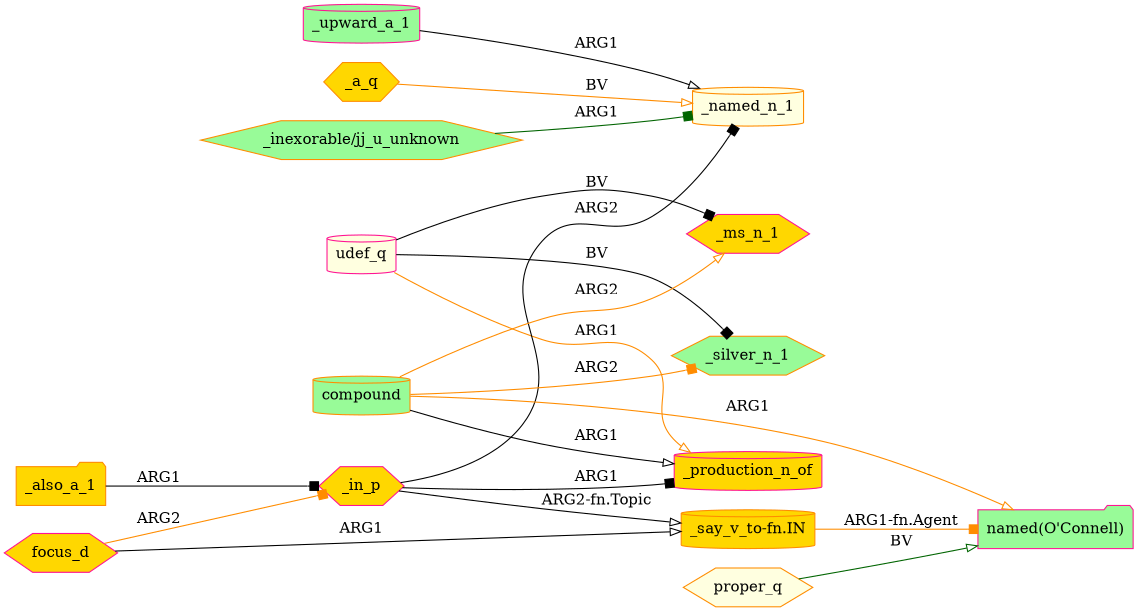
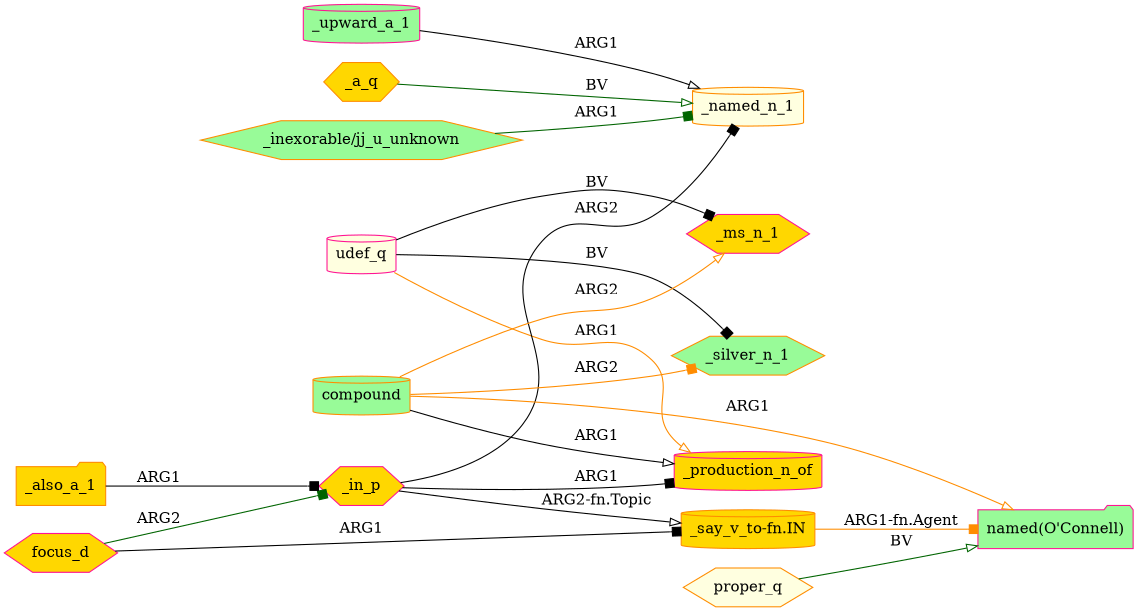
(539, 93) -> (539, 93)
(210, 520) -> (210, 520)
(393, 541) -> (393, 541)
